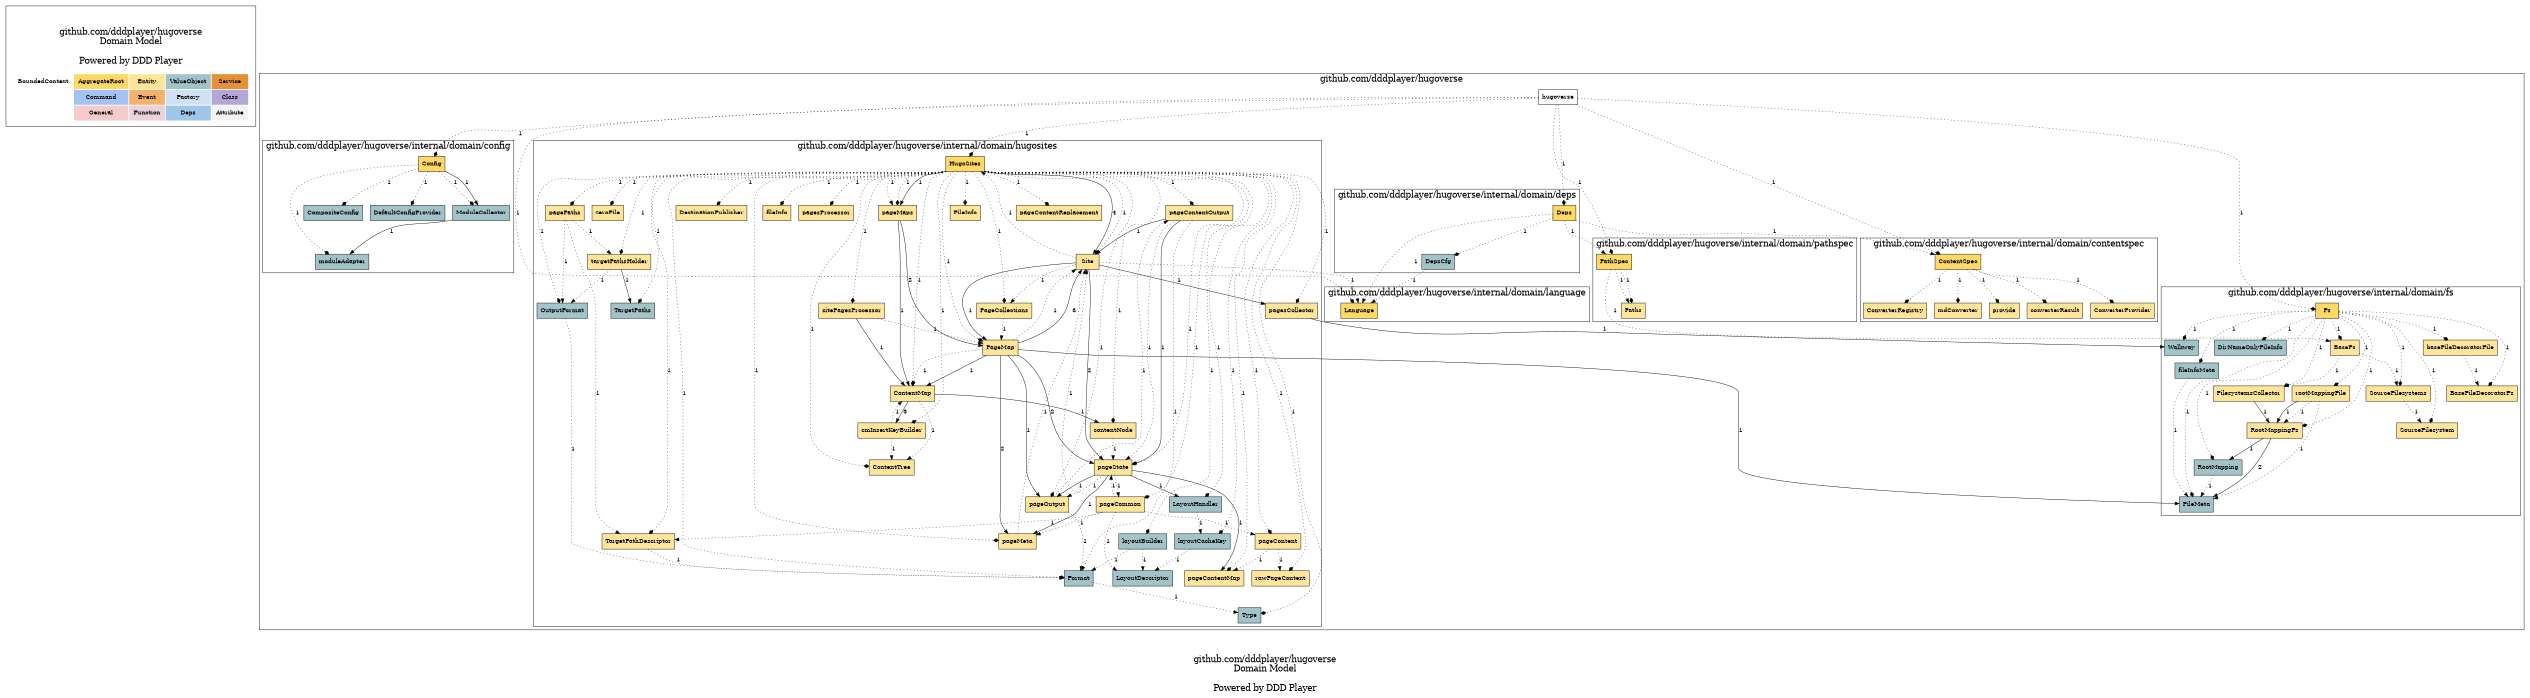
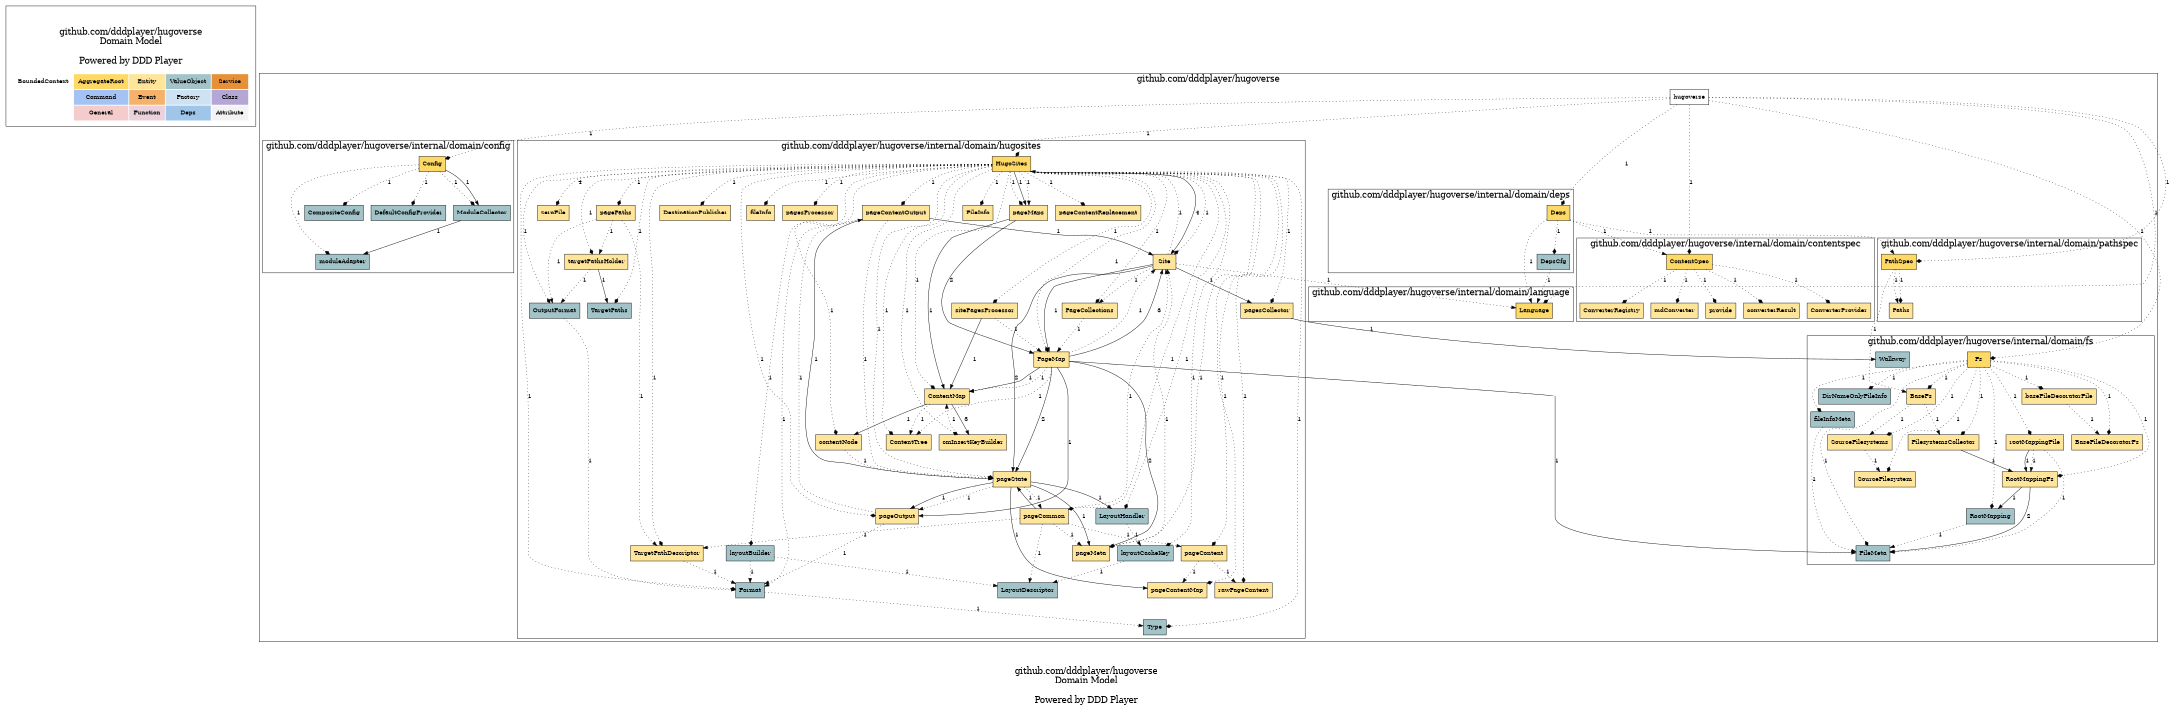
(635, 183) -> (580, 183)
(2248, 314) -> none
(892, 447) -> (989, 401)
(1112, 489) -> (1027, 500)
